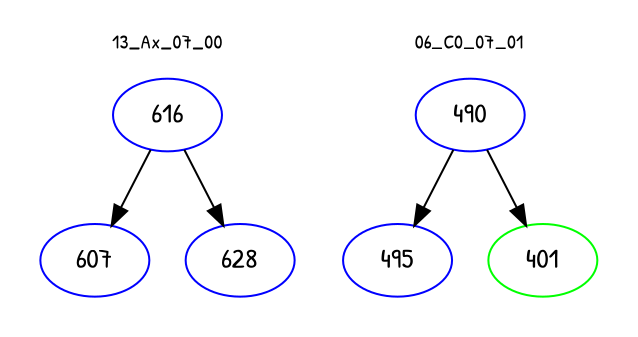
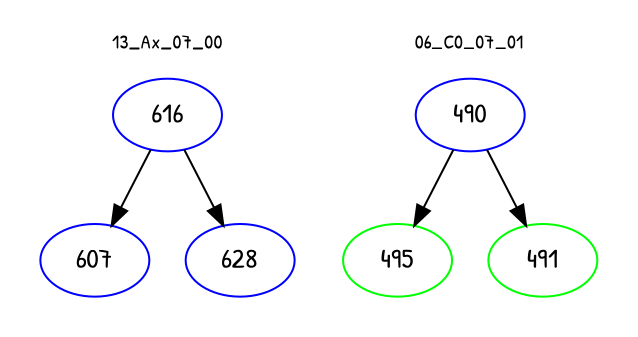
(398, 260) -> (398, 260)
(543, 260) -> (543, 260)
